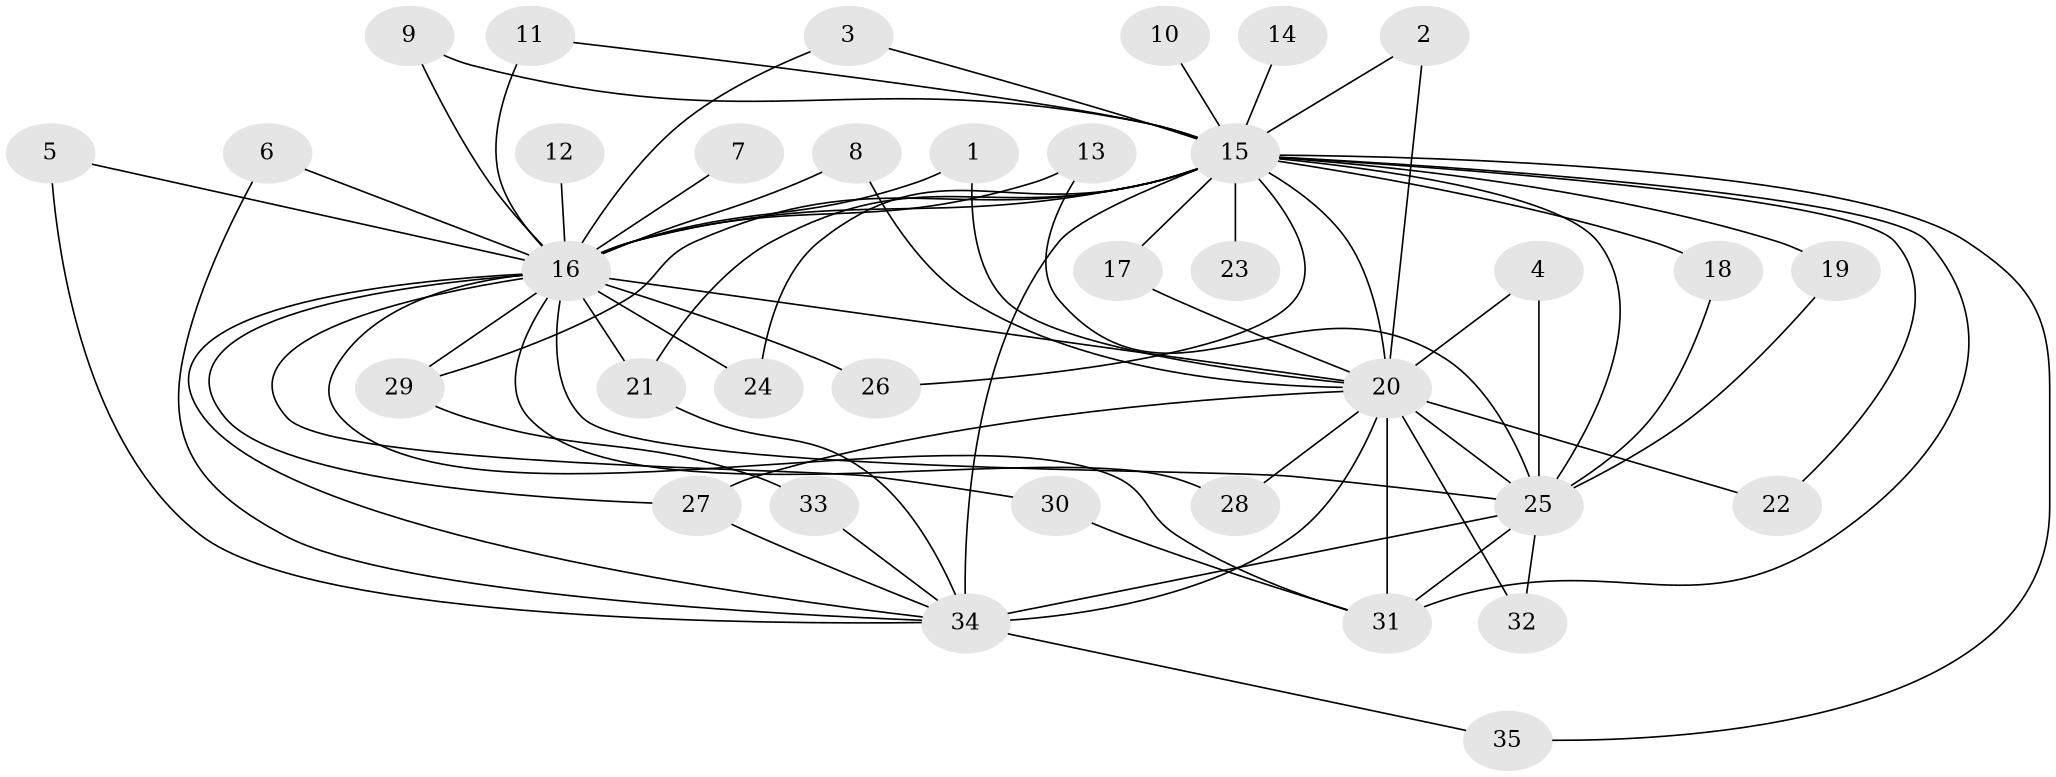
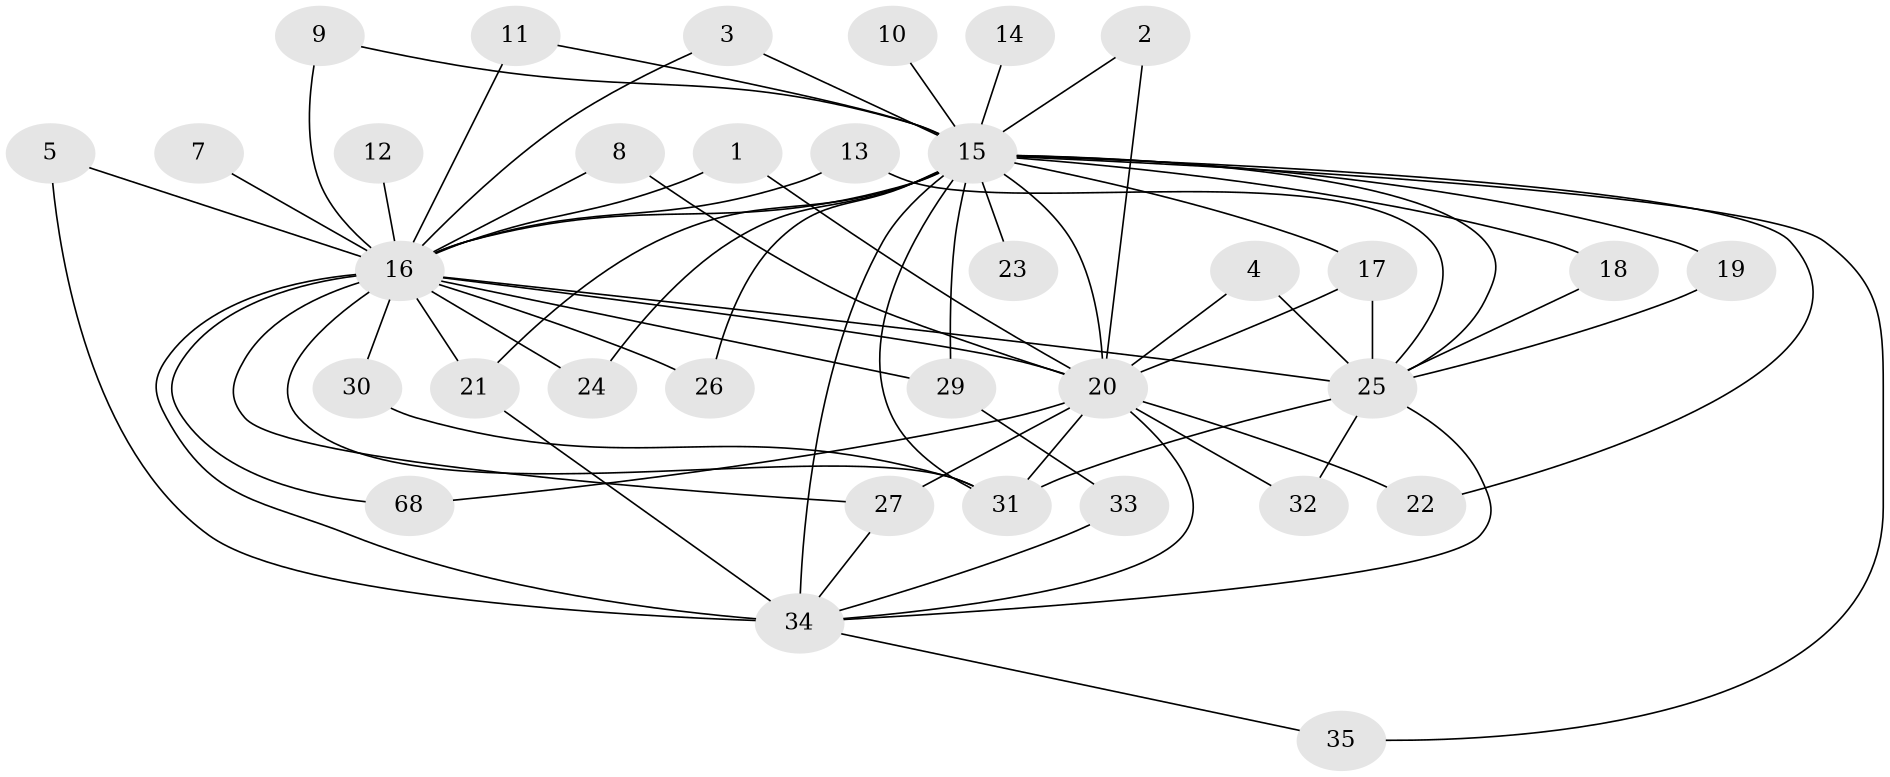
(268, 153) -> none
(1463, 447) -> (1372, 330)
(1235, 506) -> (410, 506)
